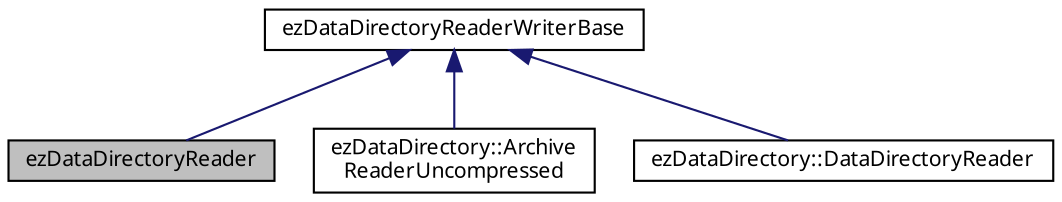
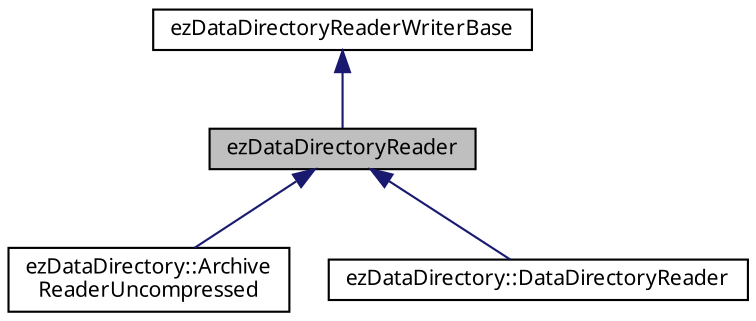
(659, 99) -> (450, 220)
(454, 100) -> (245, 215)
